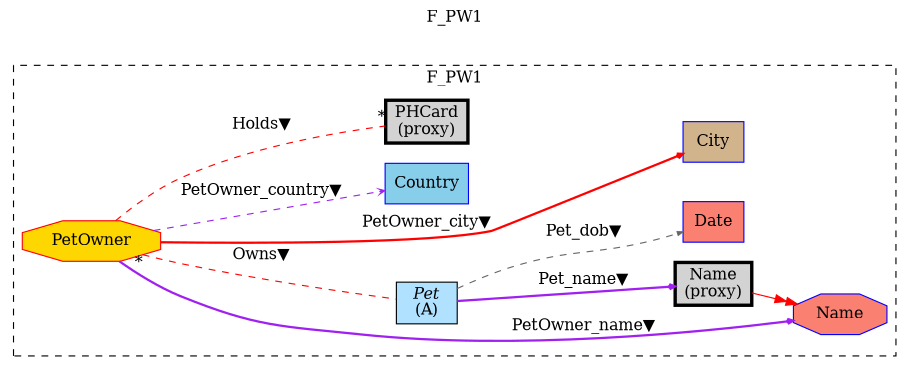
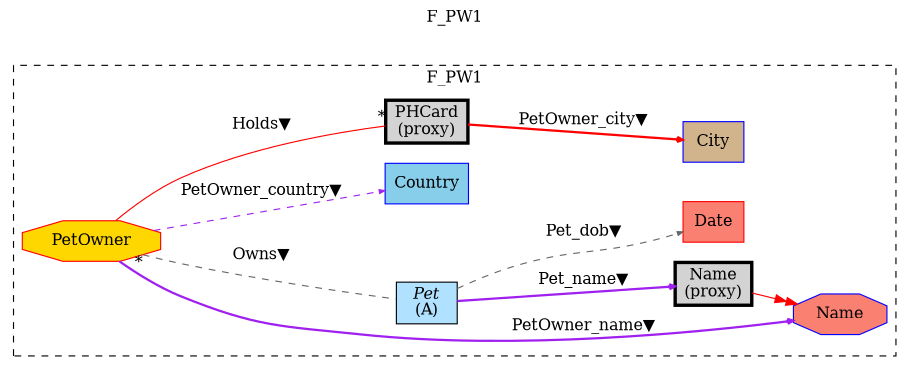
(244, 155) -> (244, 155)
(267, 211) -> (267, 211)
(713, 222) -> (713, 222)
(427, 238) -> (572, 132)
(269, 280) -> (269, 280)
